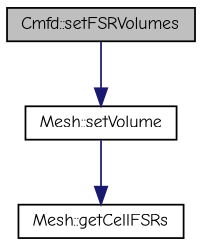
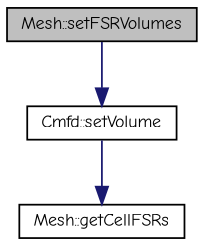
(101, 25) -> (102, 25)
(101, 123) -> (102, 123)
